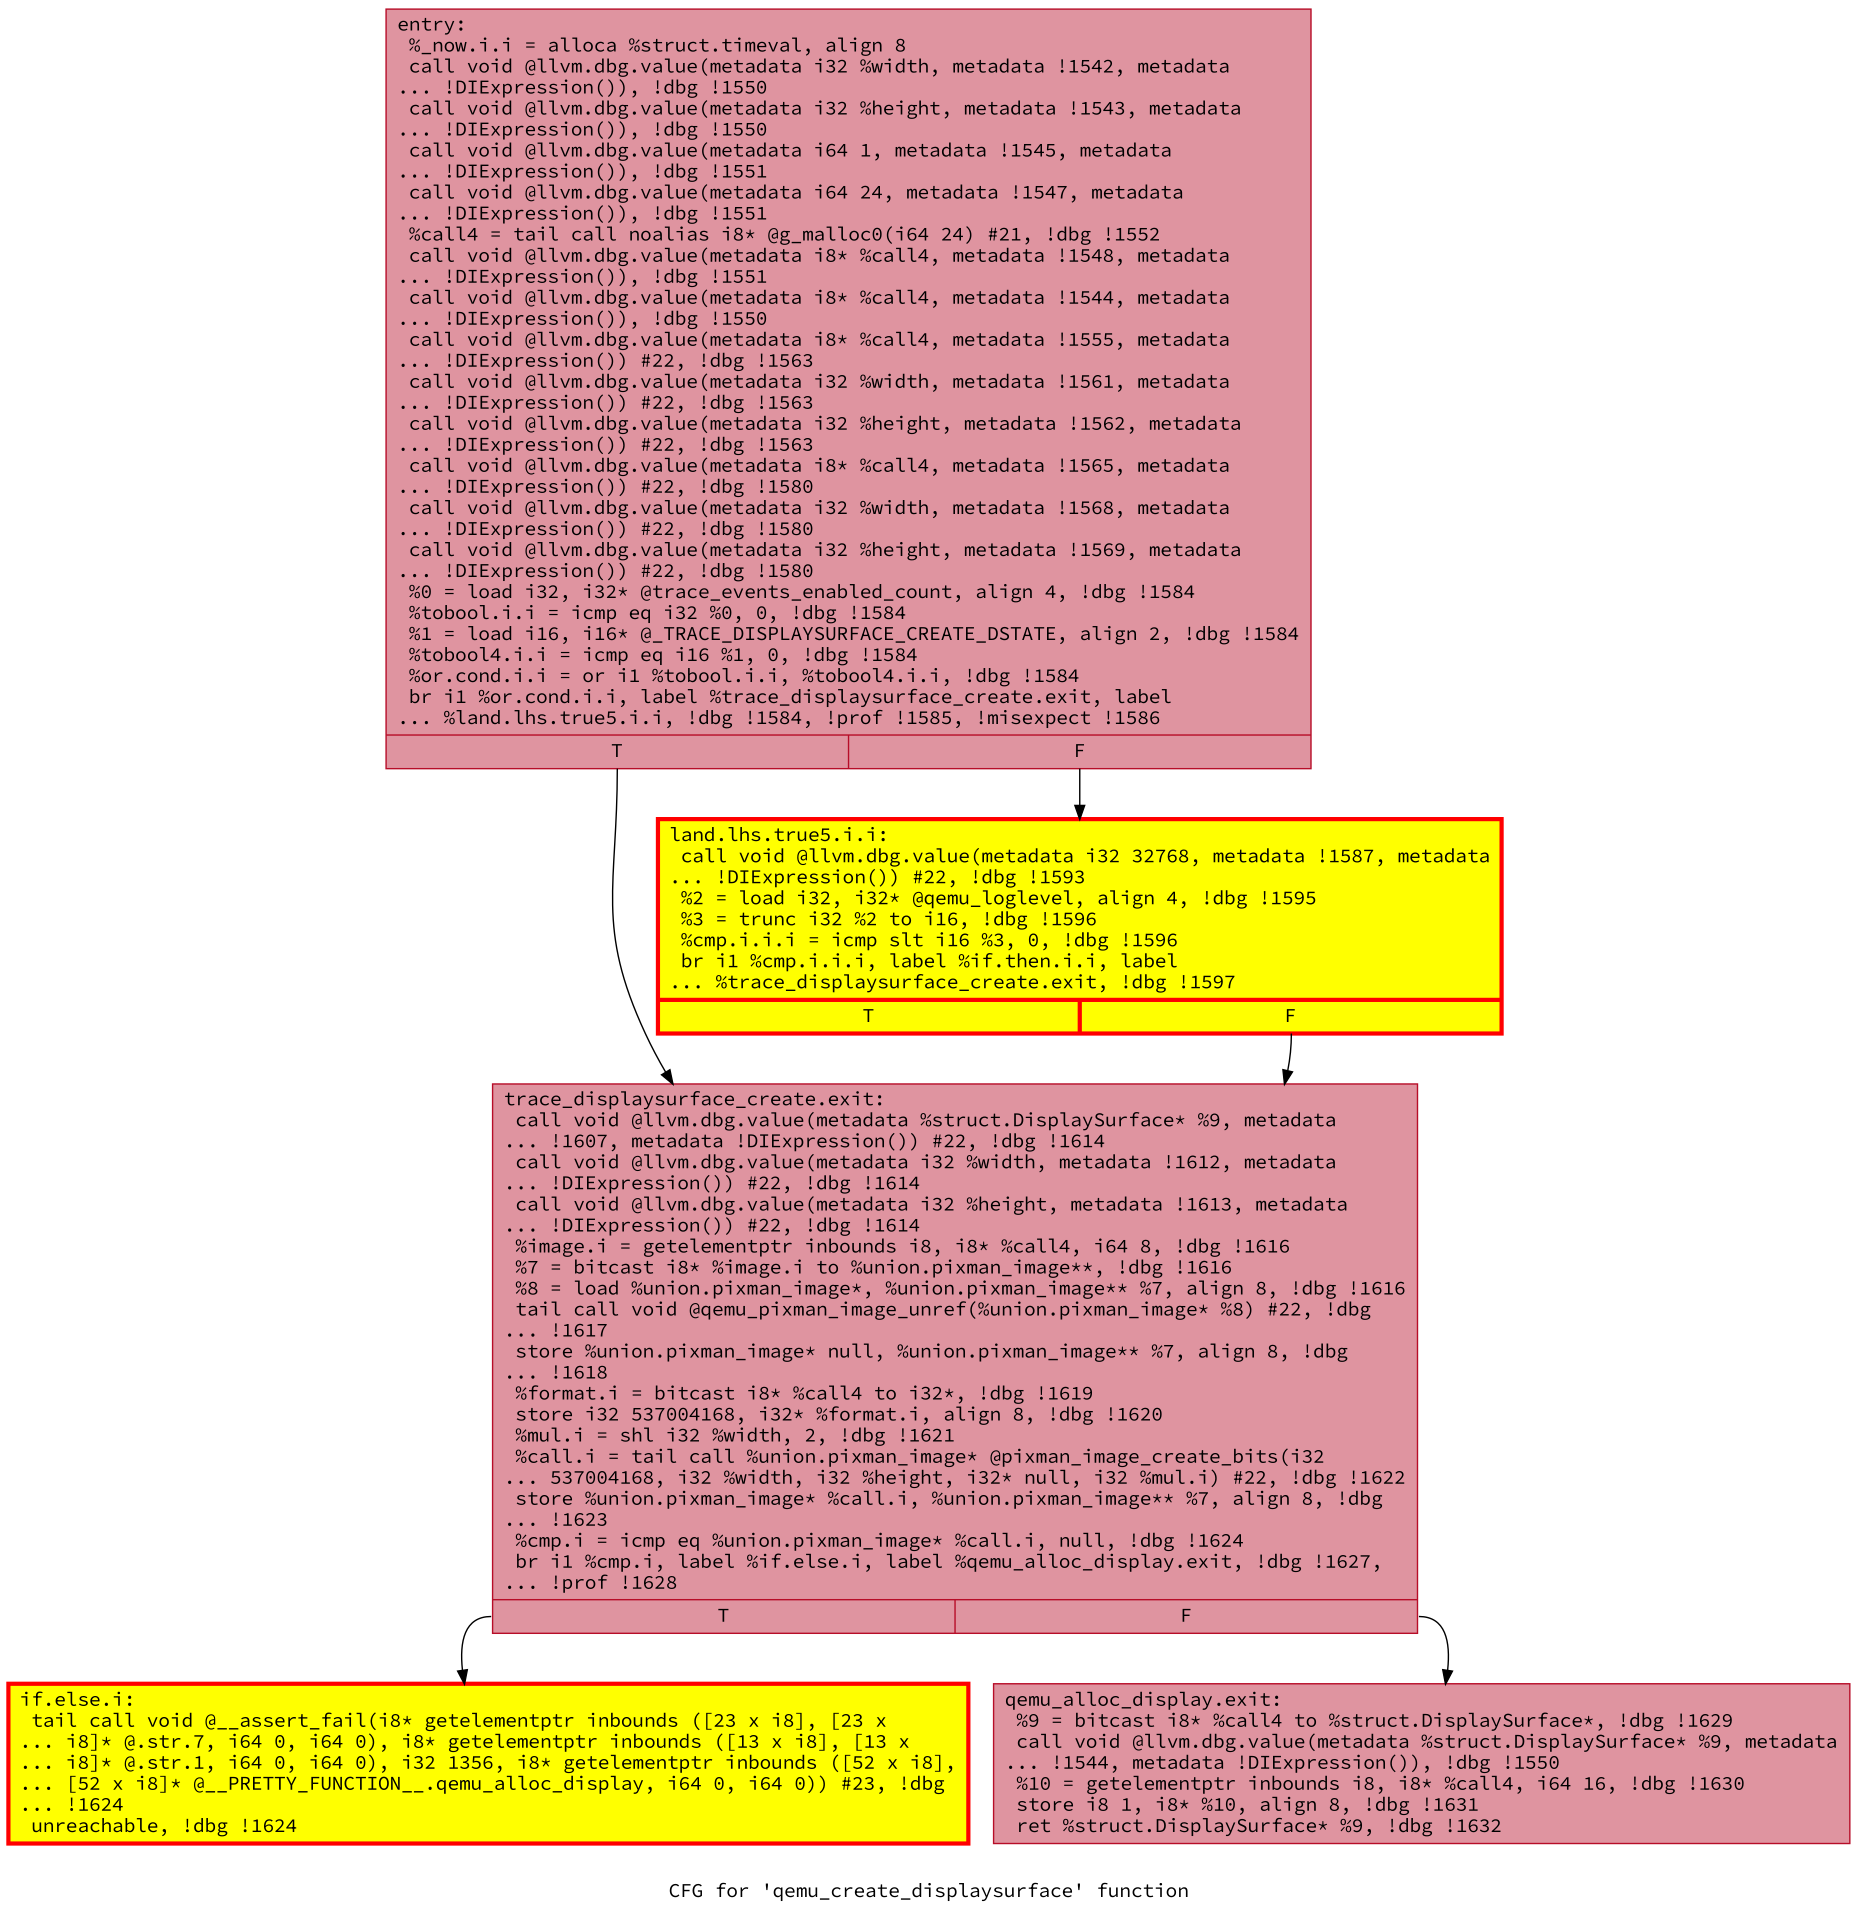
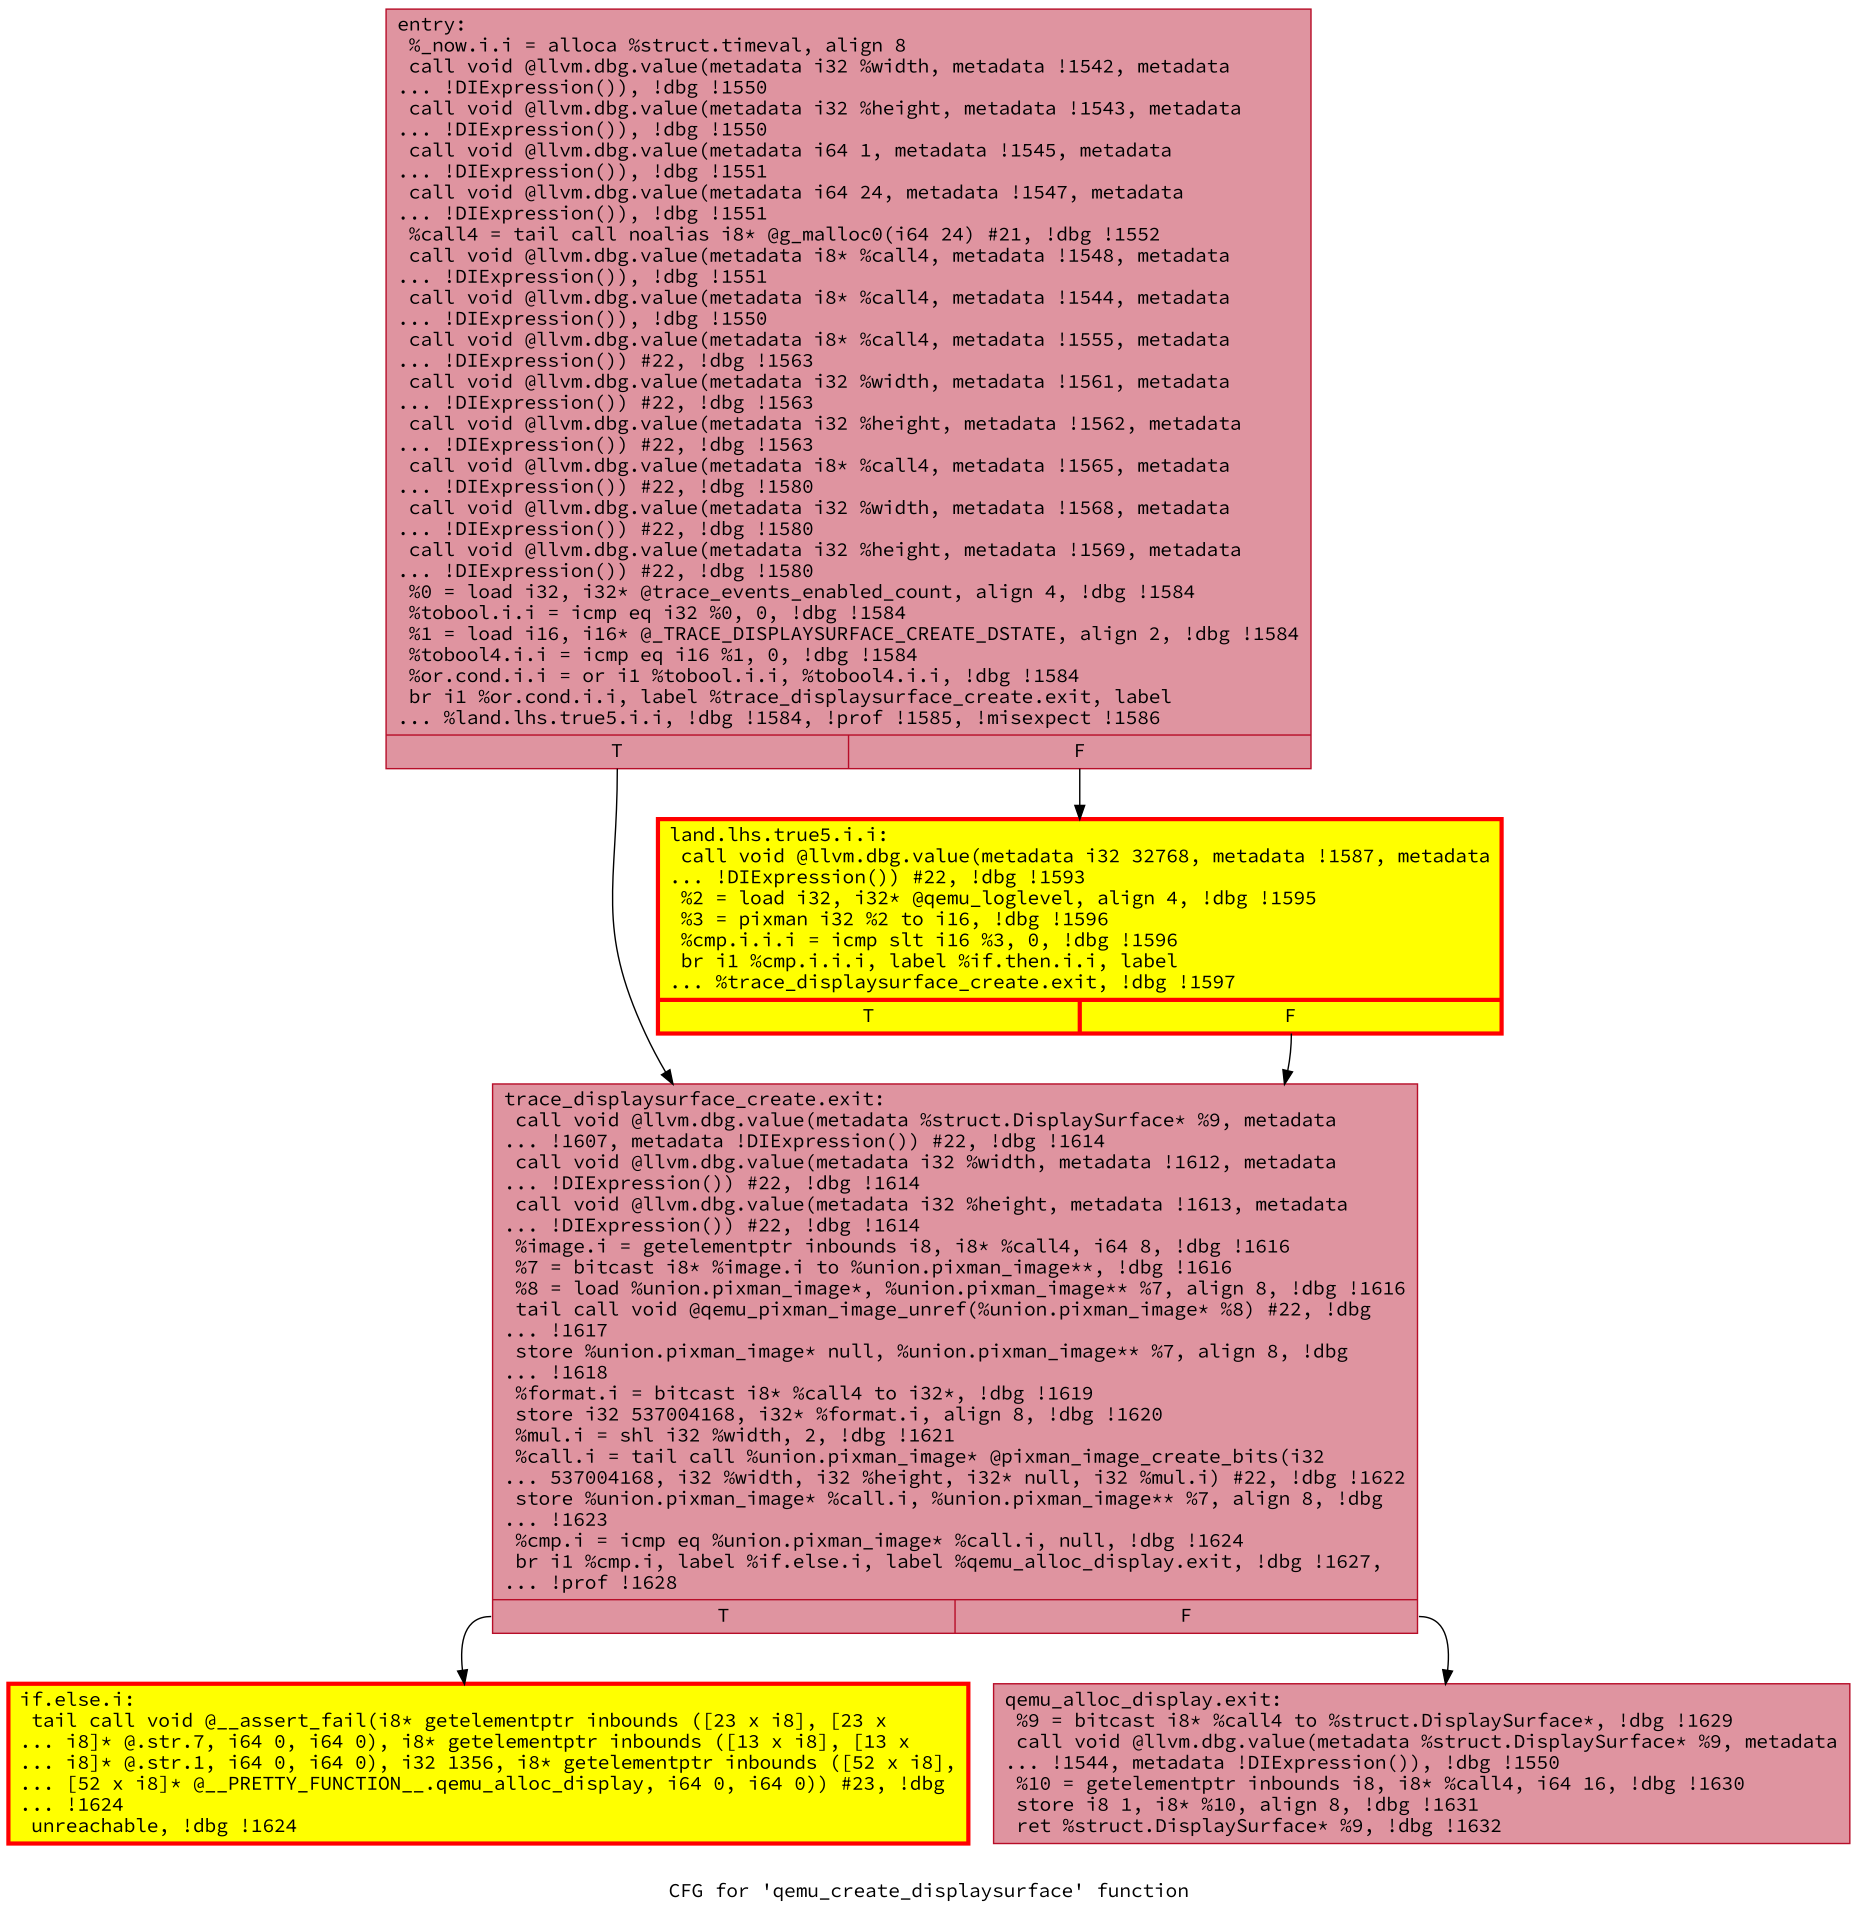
(884, 919) -> (889, 919)
